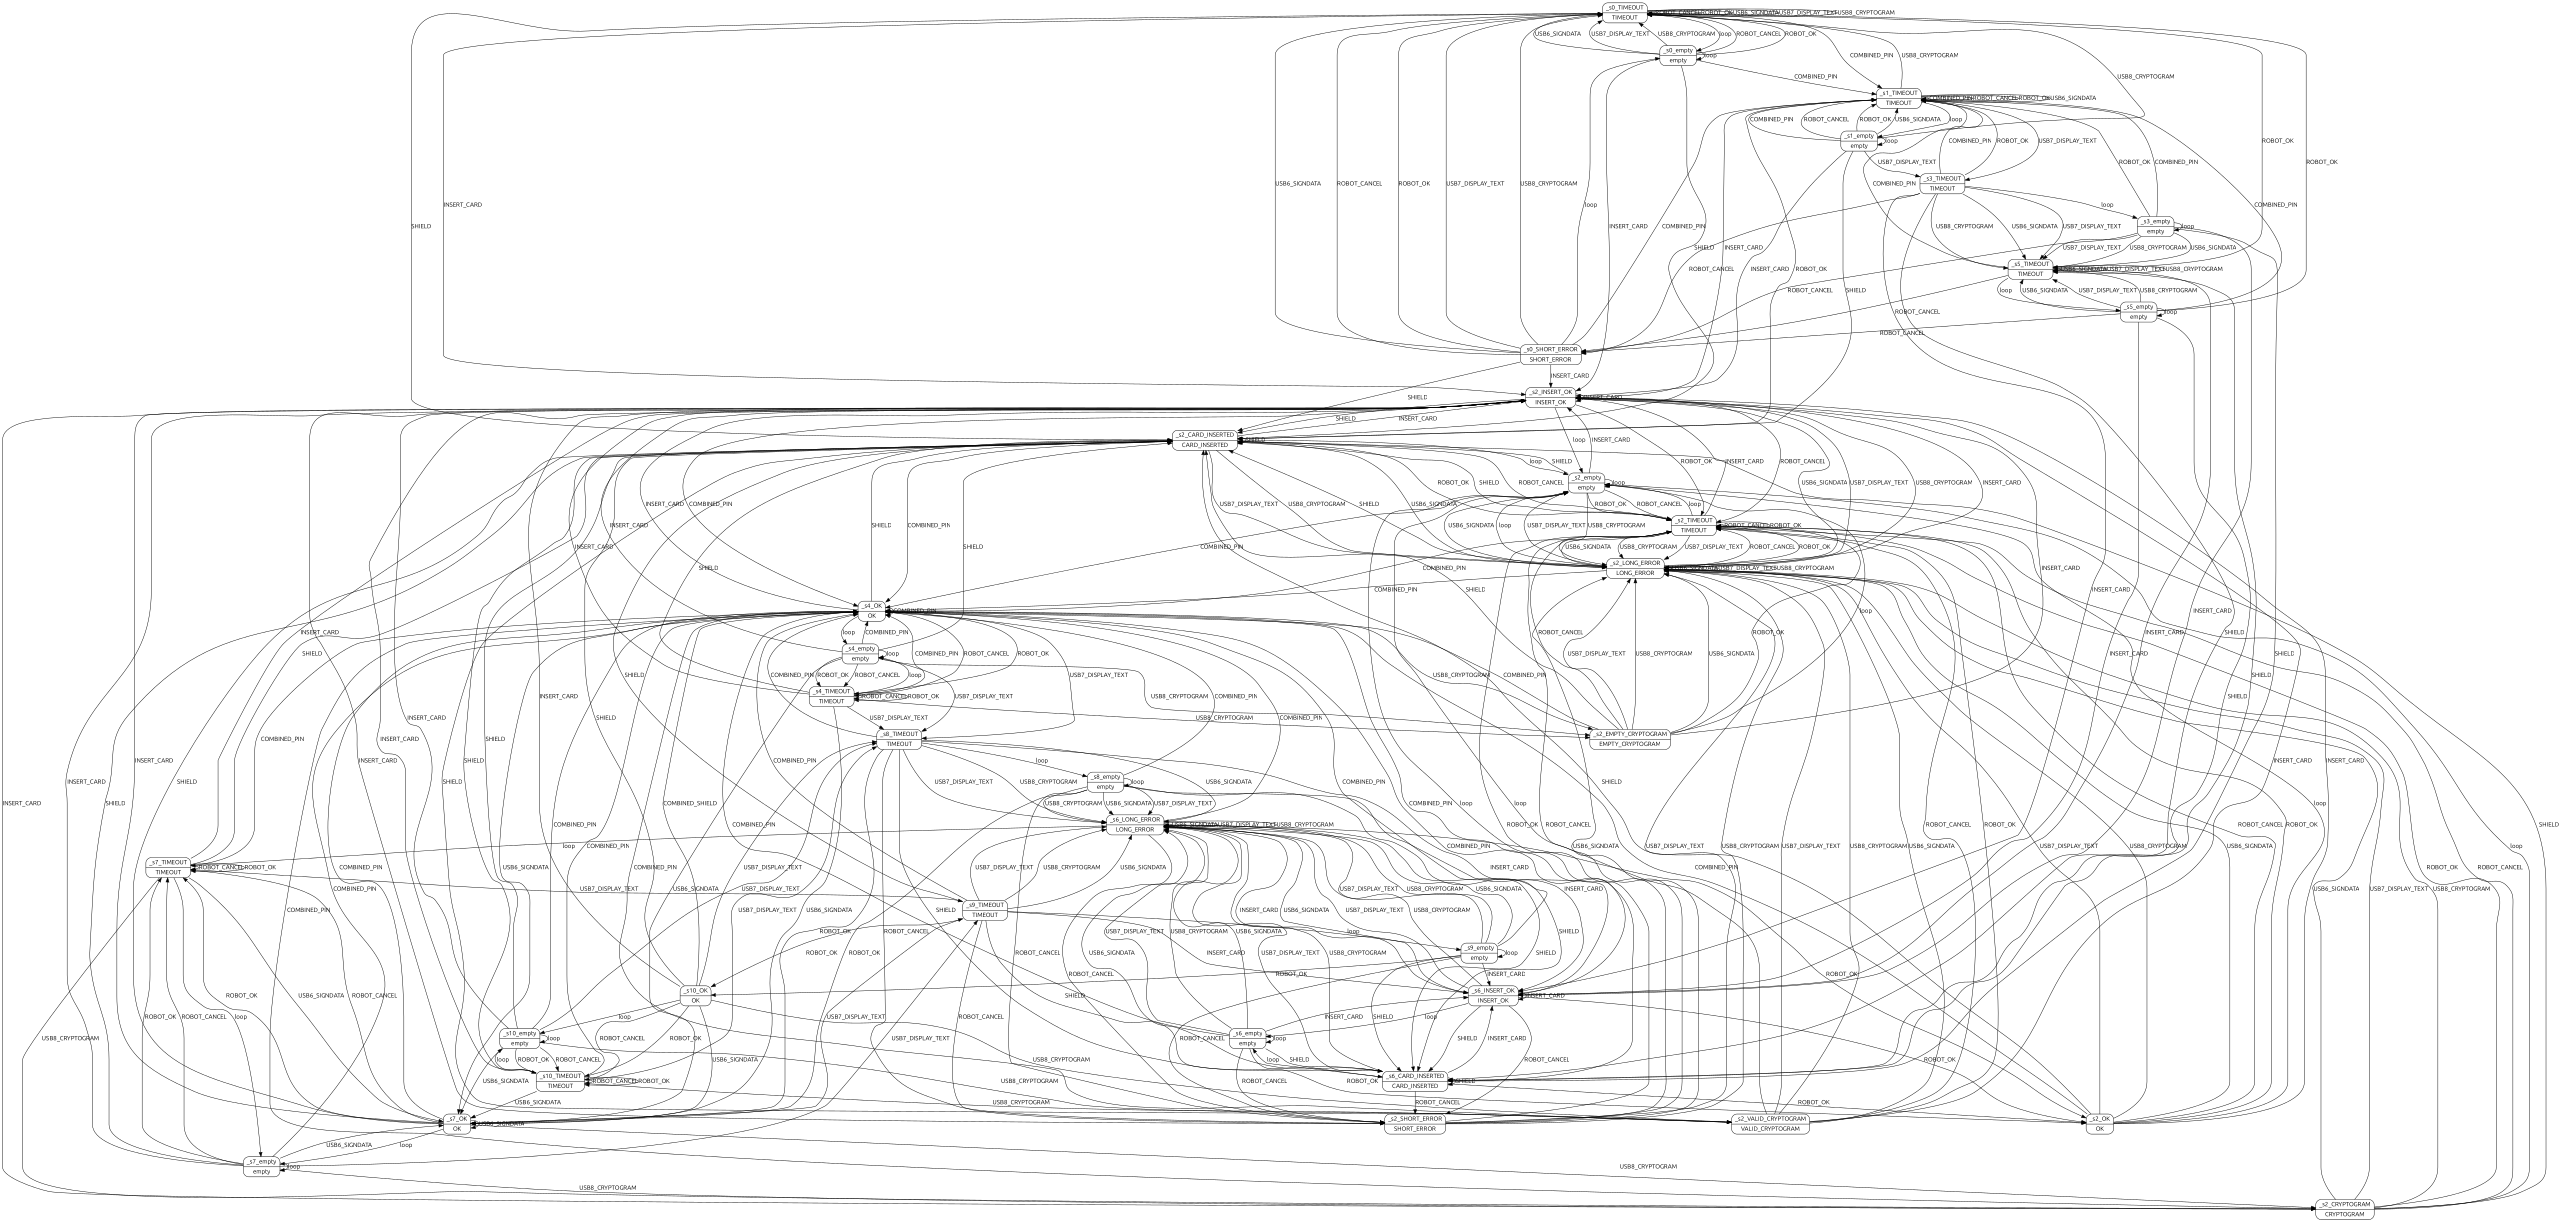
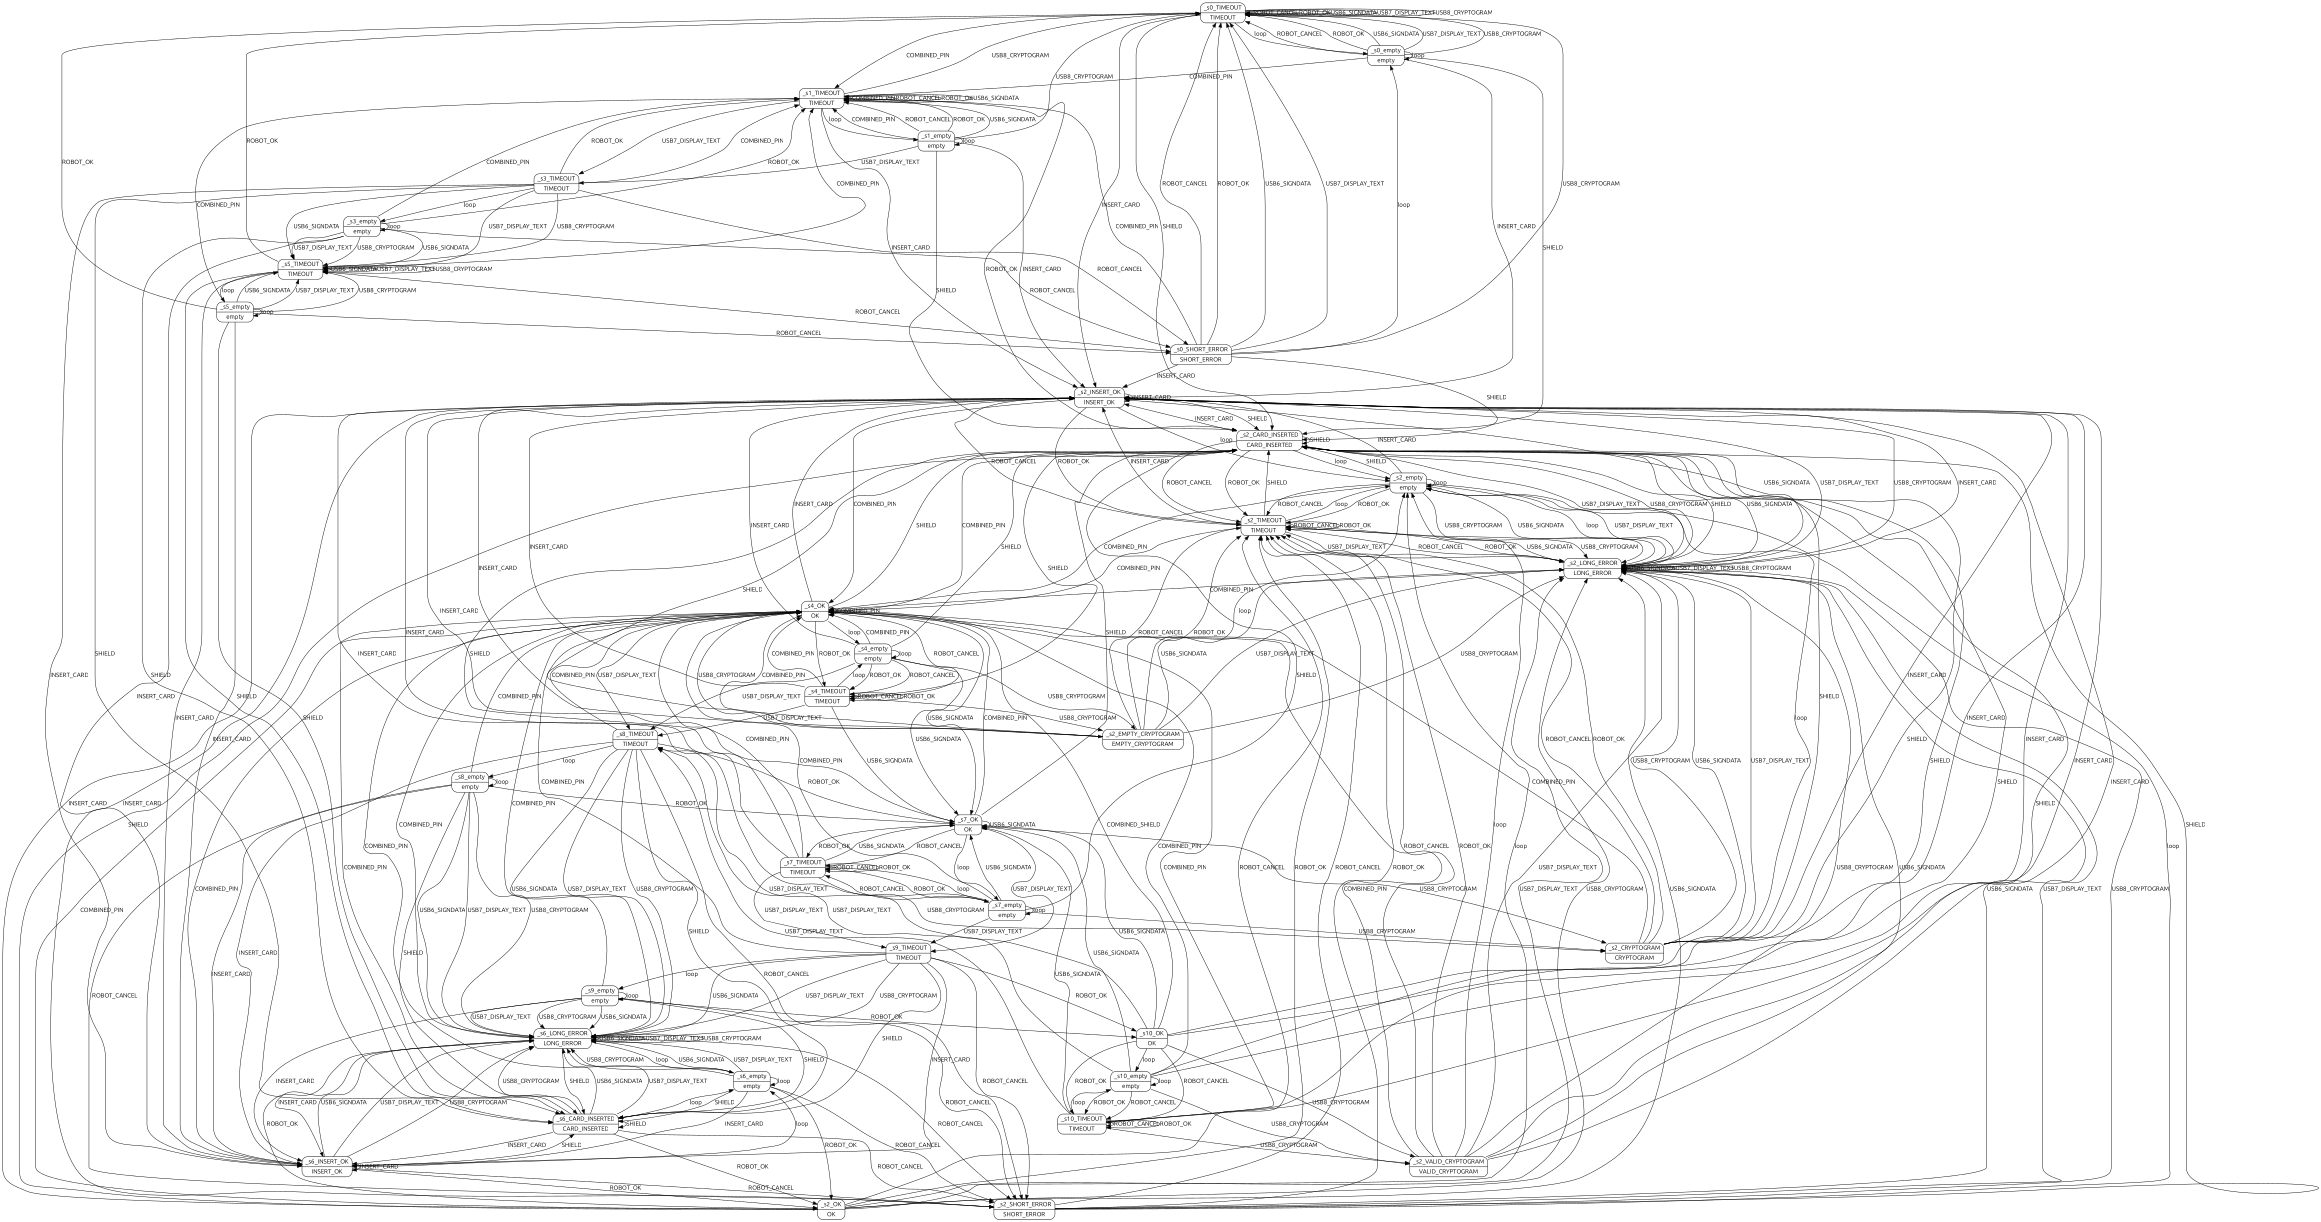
(653, 557) -> (2186, 1144)
(628, 840) -> (655, 1063)
